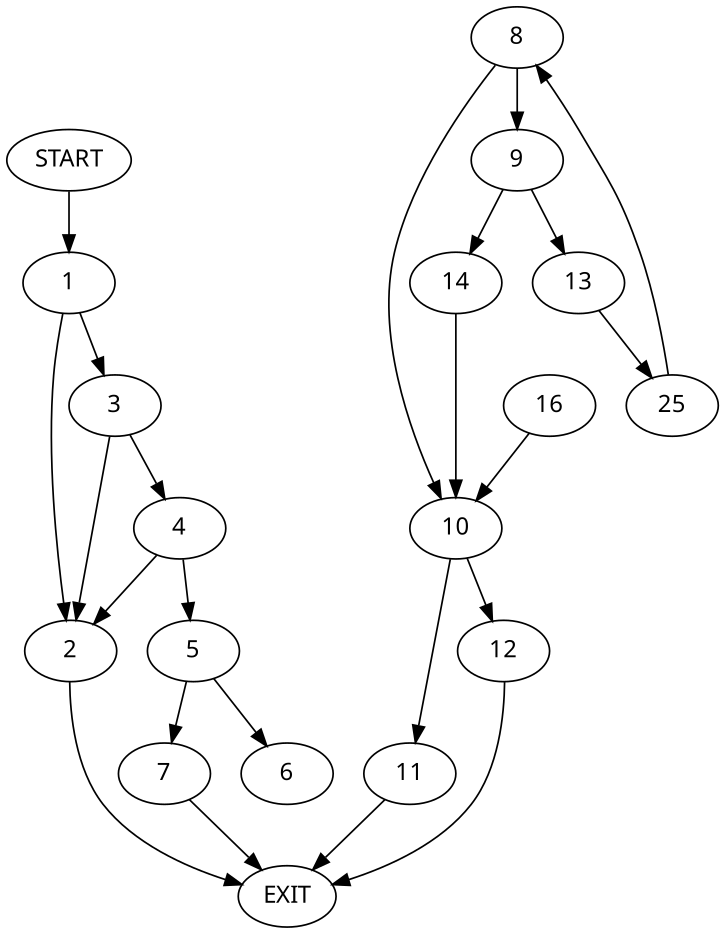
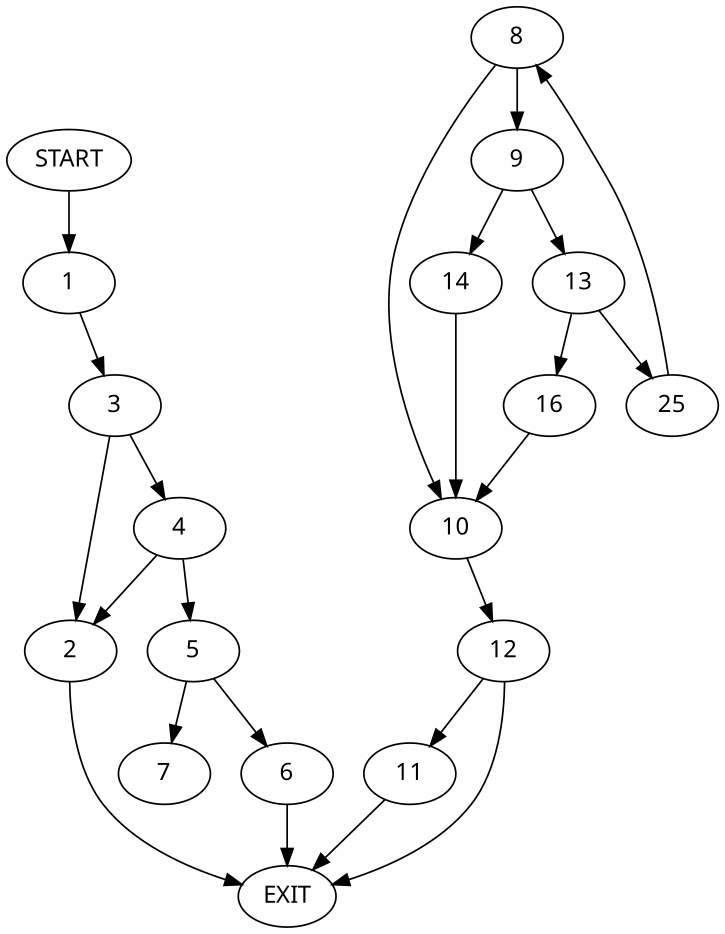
none -> (566, 336)
(52, 459) -> none
(435, 642) -> (462, 706)
(219, 828) -> (287, 827)
